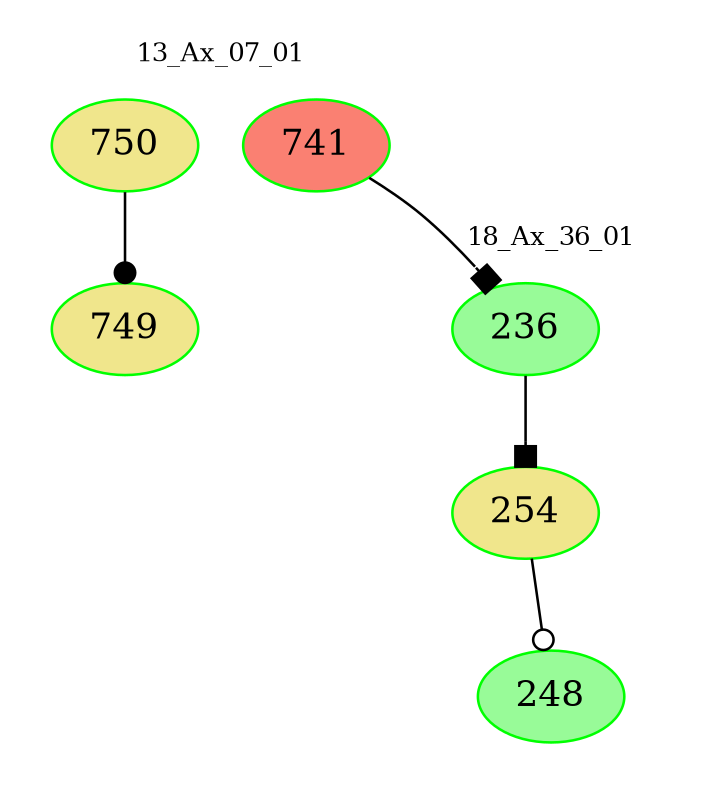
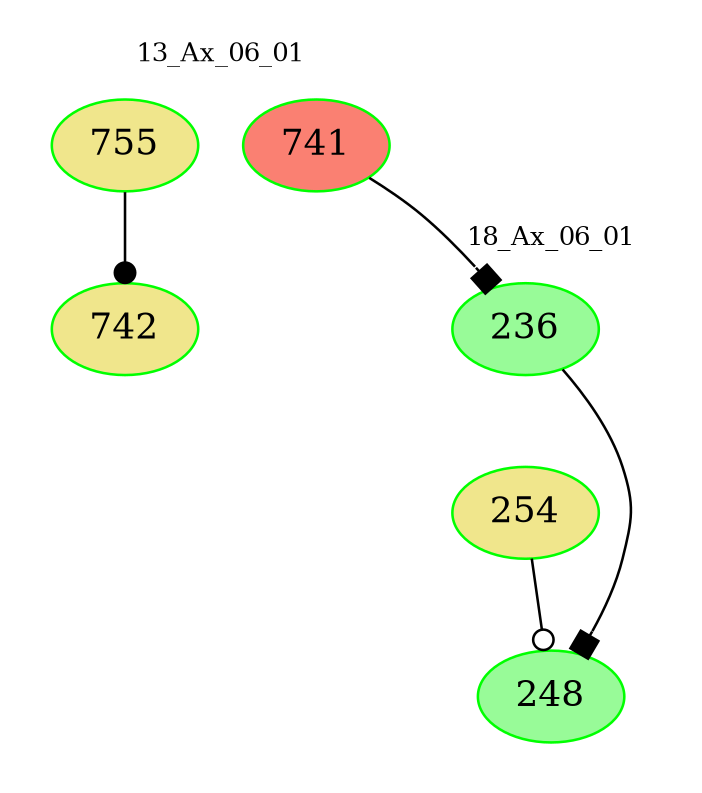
(221, 55) -> (221, 55)
(125, 145) -> (125, 145)
(551, 239) -> (551, 239)
(125, 329) -> (125, 329)
(526, 408) -> (630, 495)
